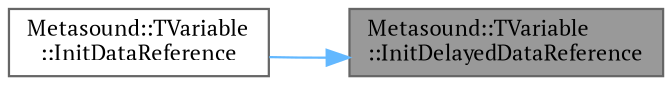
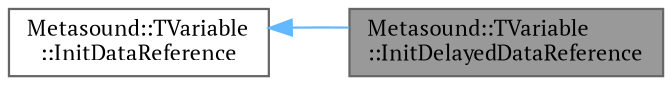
(298, 58) -> (321, 27)
